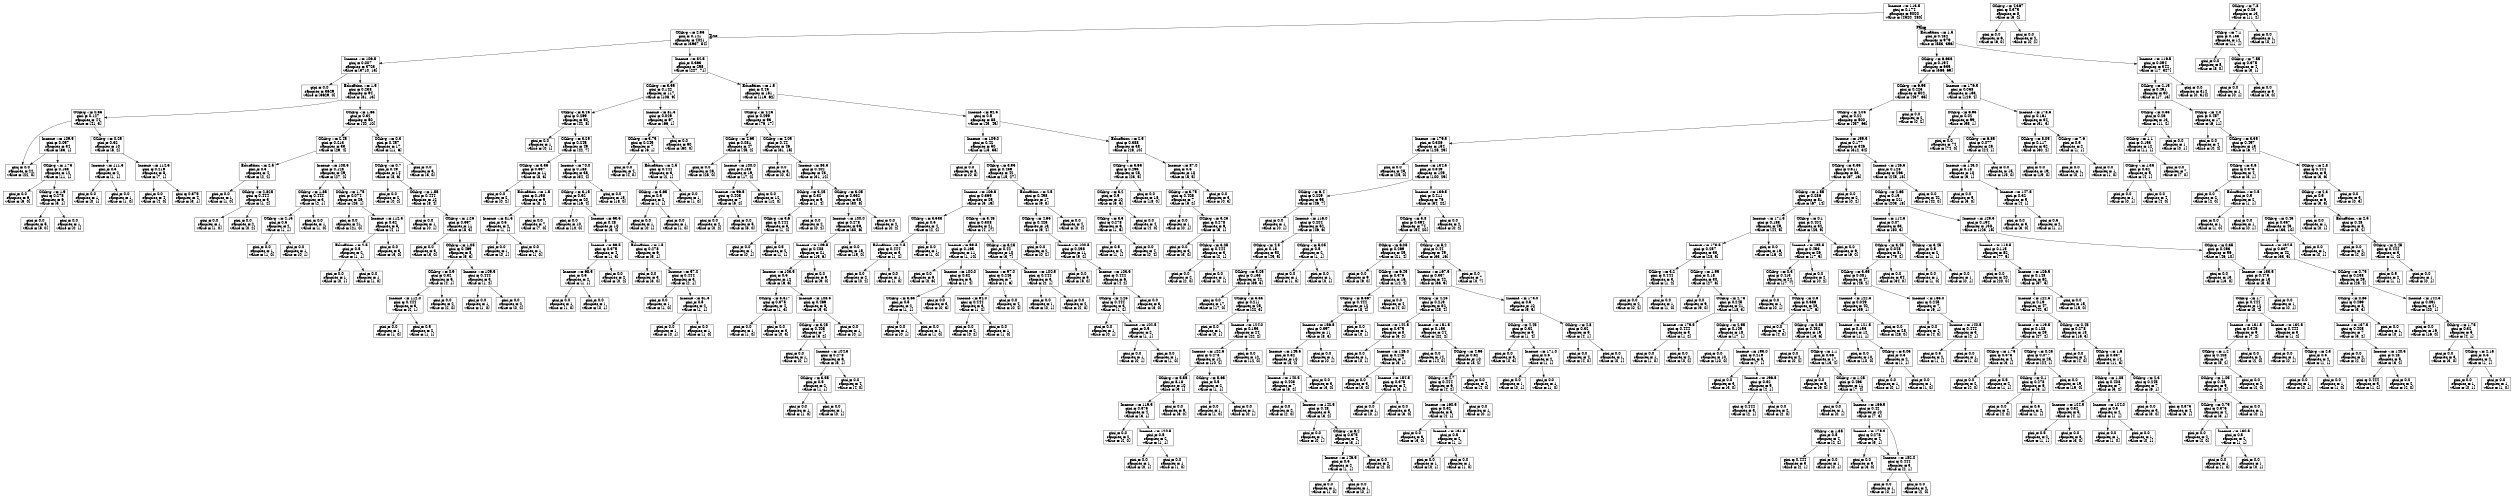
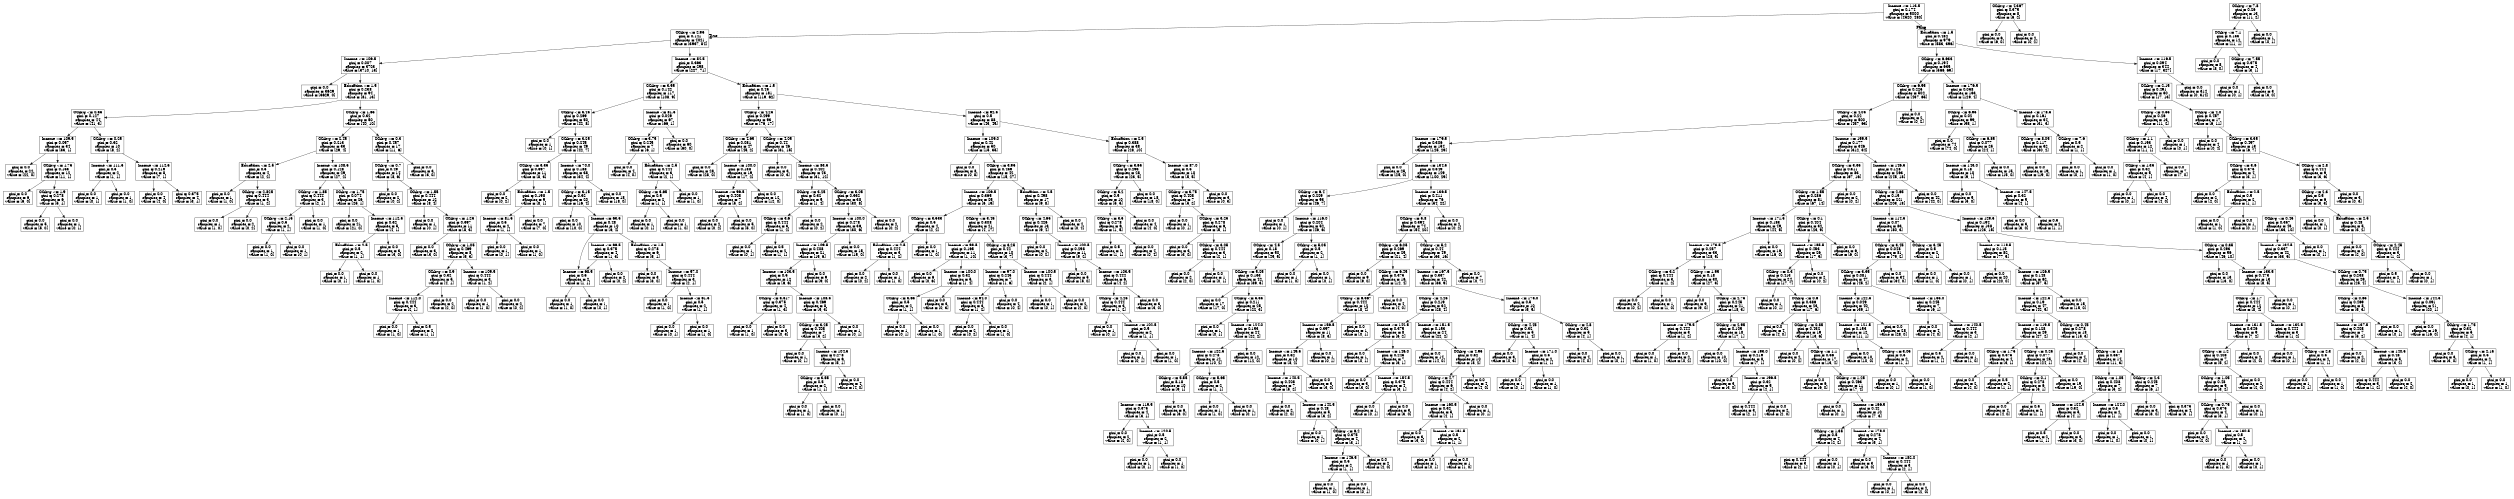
(40, 134) -> (74, 131)
(606, 237) -> (583, 248)
(1156, 397) -> none
(1893, 434) -> (1850, 423)
